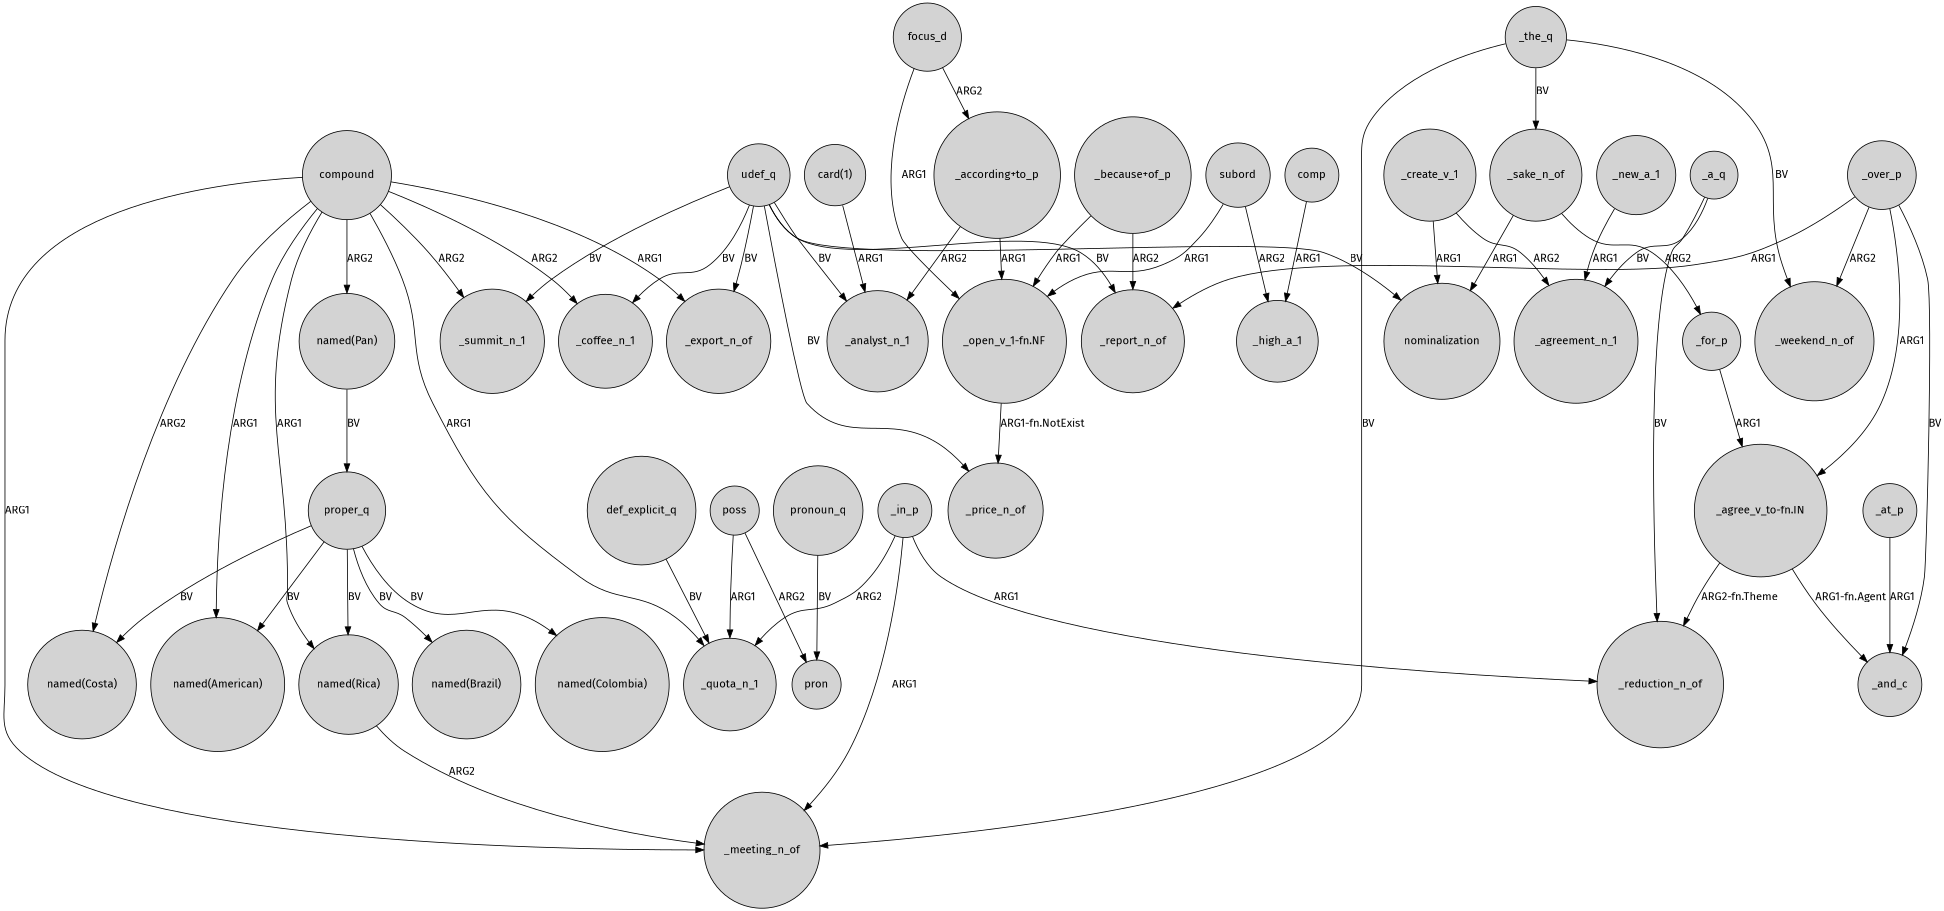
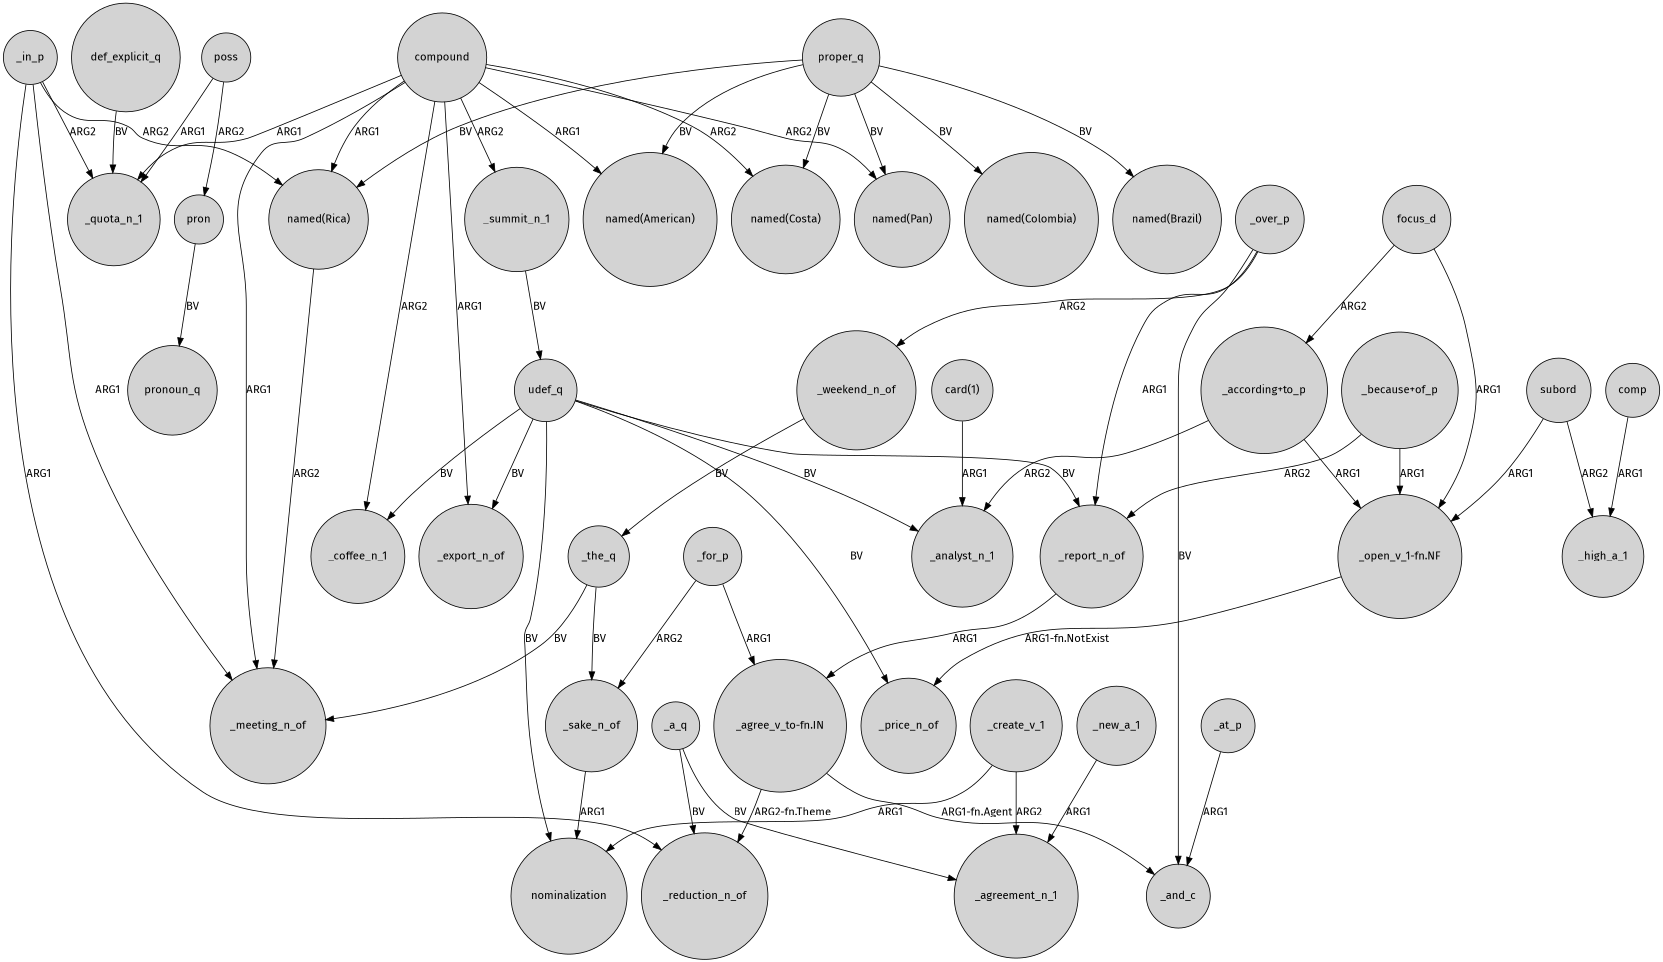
(1738, 105) -> (709, 473)
none -> (152, 142)
(627, 233) -> (532, 311)
(1638, 246) -> (659, 631)
(1896, 351) -> (945, 635)
(347, 426) -> (869, 130)
(817, 604) -> (188, 291)
